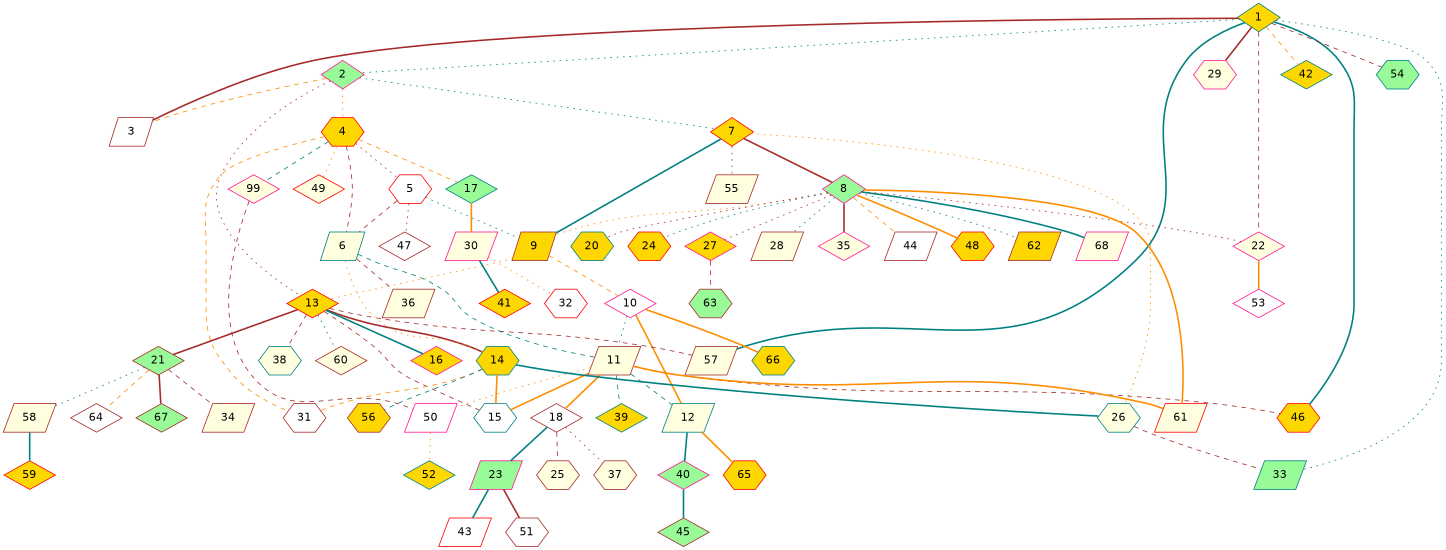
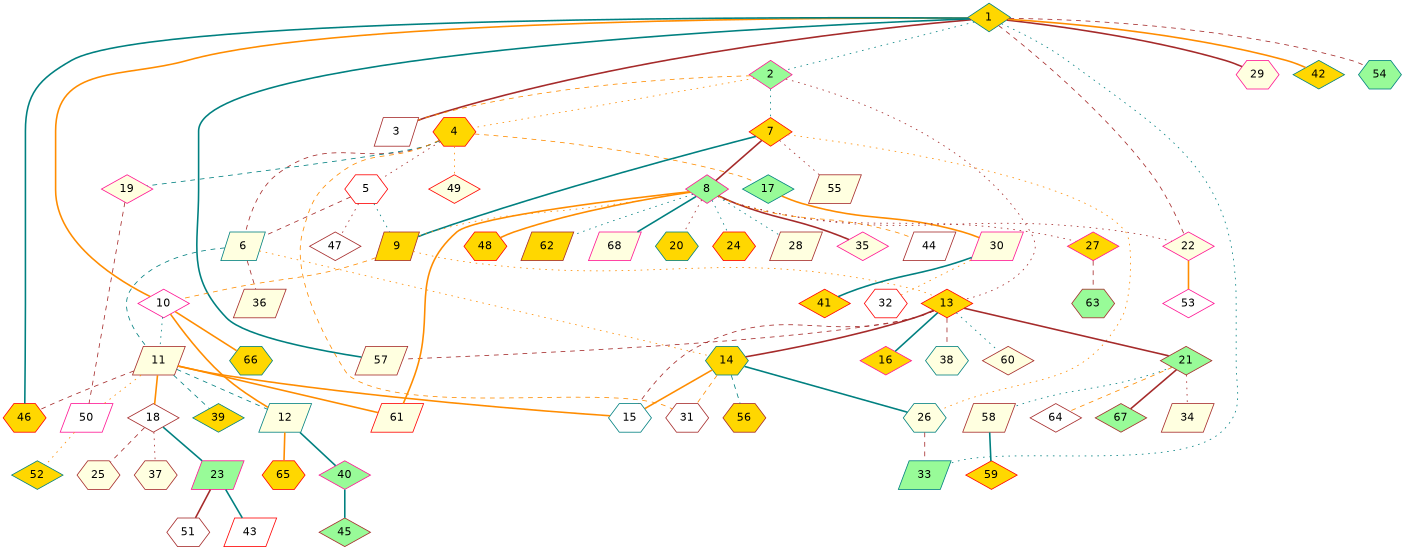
none -> (390, 34)
(1282, 46) -> (1158, 35)
(254, 189) -> (127, 189)
(190, 387) -> (1187, 389)
